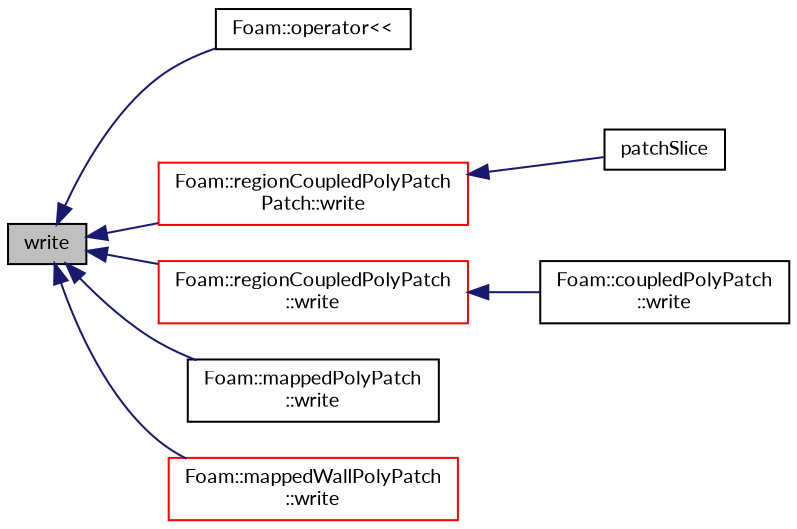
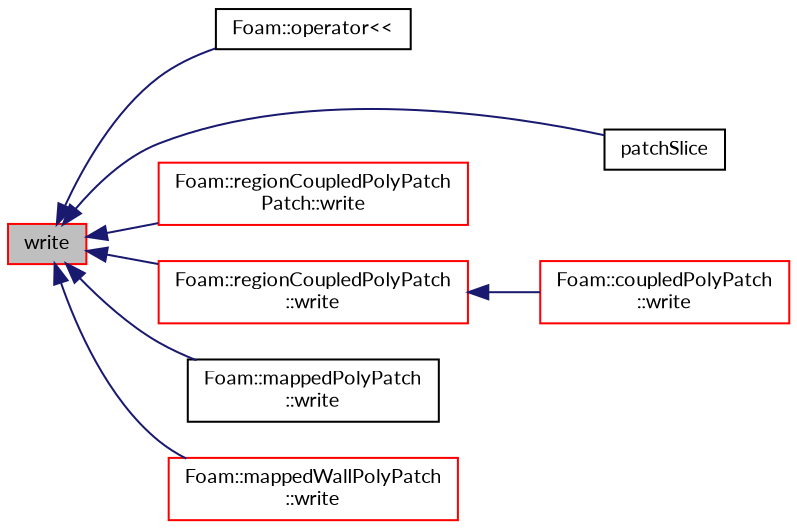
(546, 164) -> (327, 111)
(47, 244) -> (47, 244)
(665, 292) -> (665, 292)
